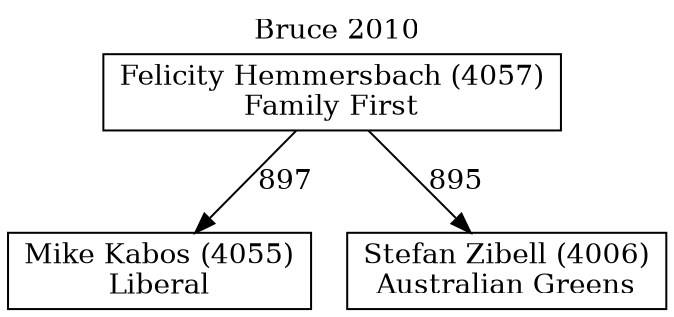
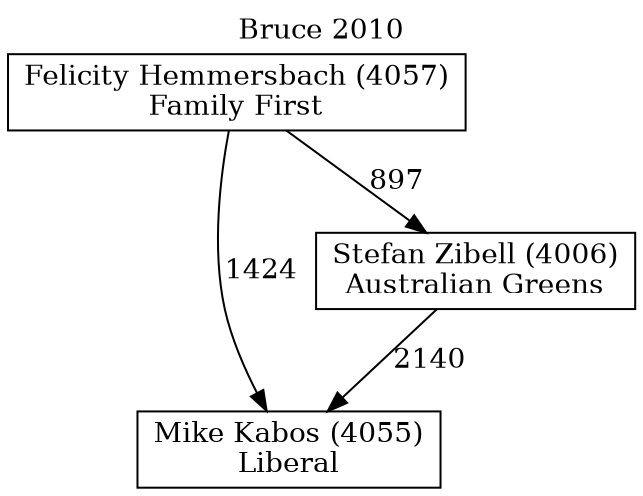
(286, 182) -> (262, 271)
(457, 182) -> (397, 182)
none -> (390, 353)
